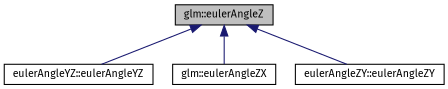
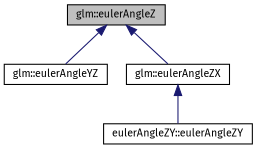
(302, 47) -> (178, 110)
(79, 74) -> (56, 74)
